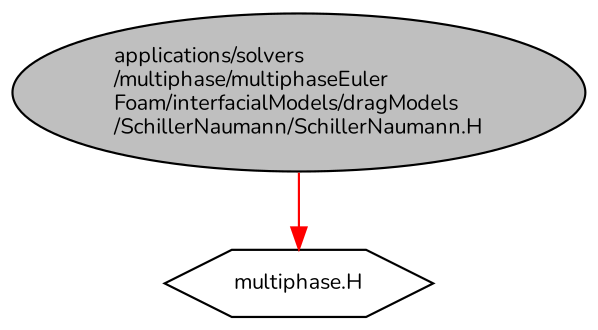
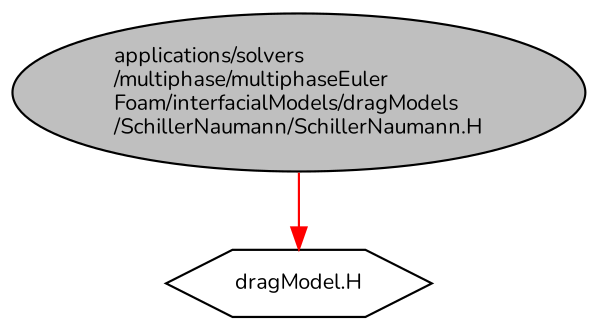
(299, 283) -> (299, 283)
